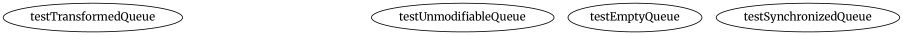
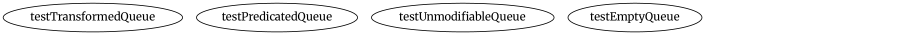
none -> (277, 18)
(808, 18) -> none
